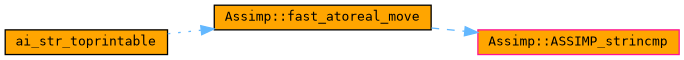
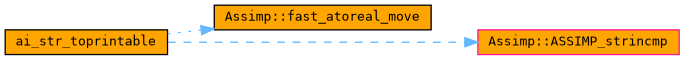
(448, 30) -> (316, 42)
